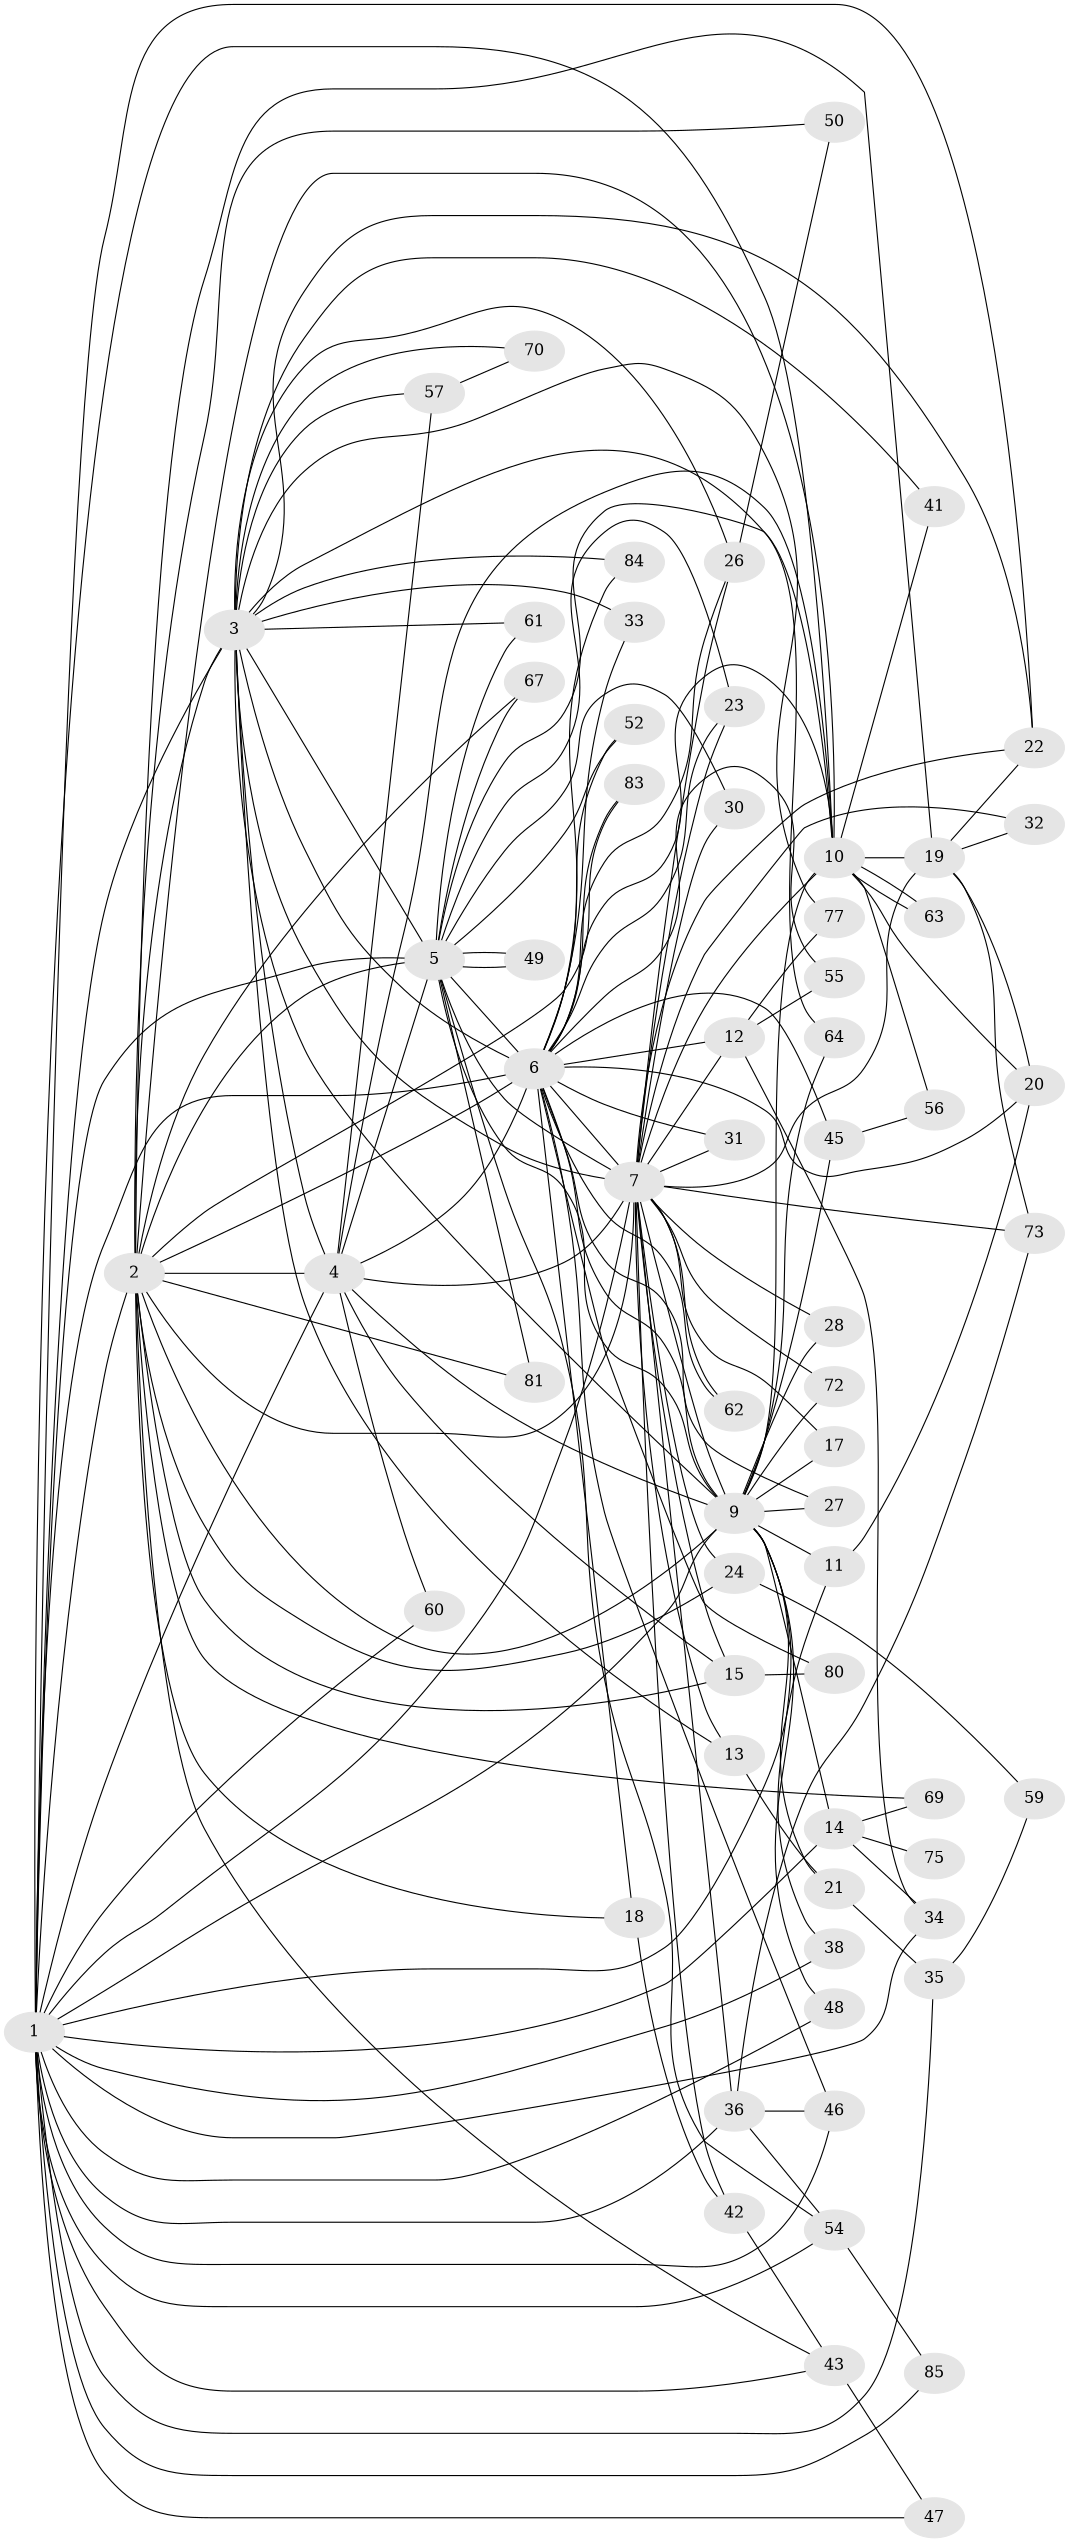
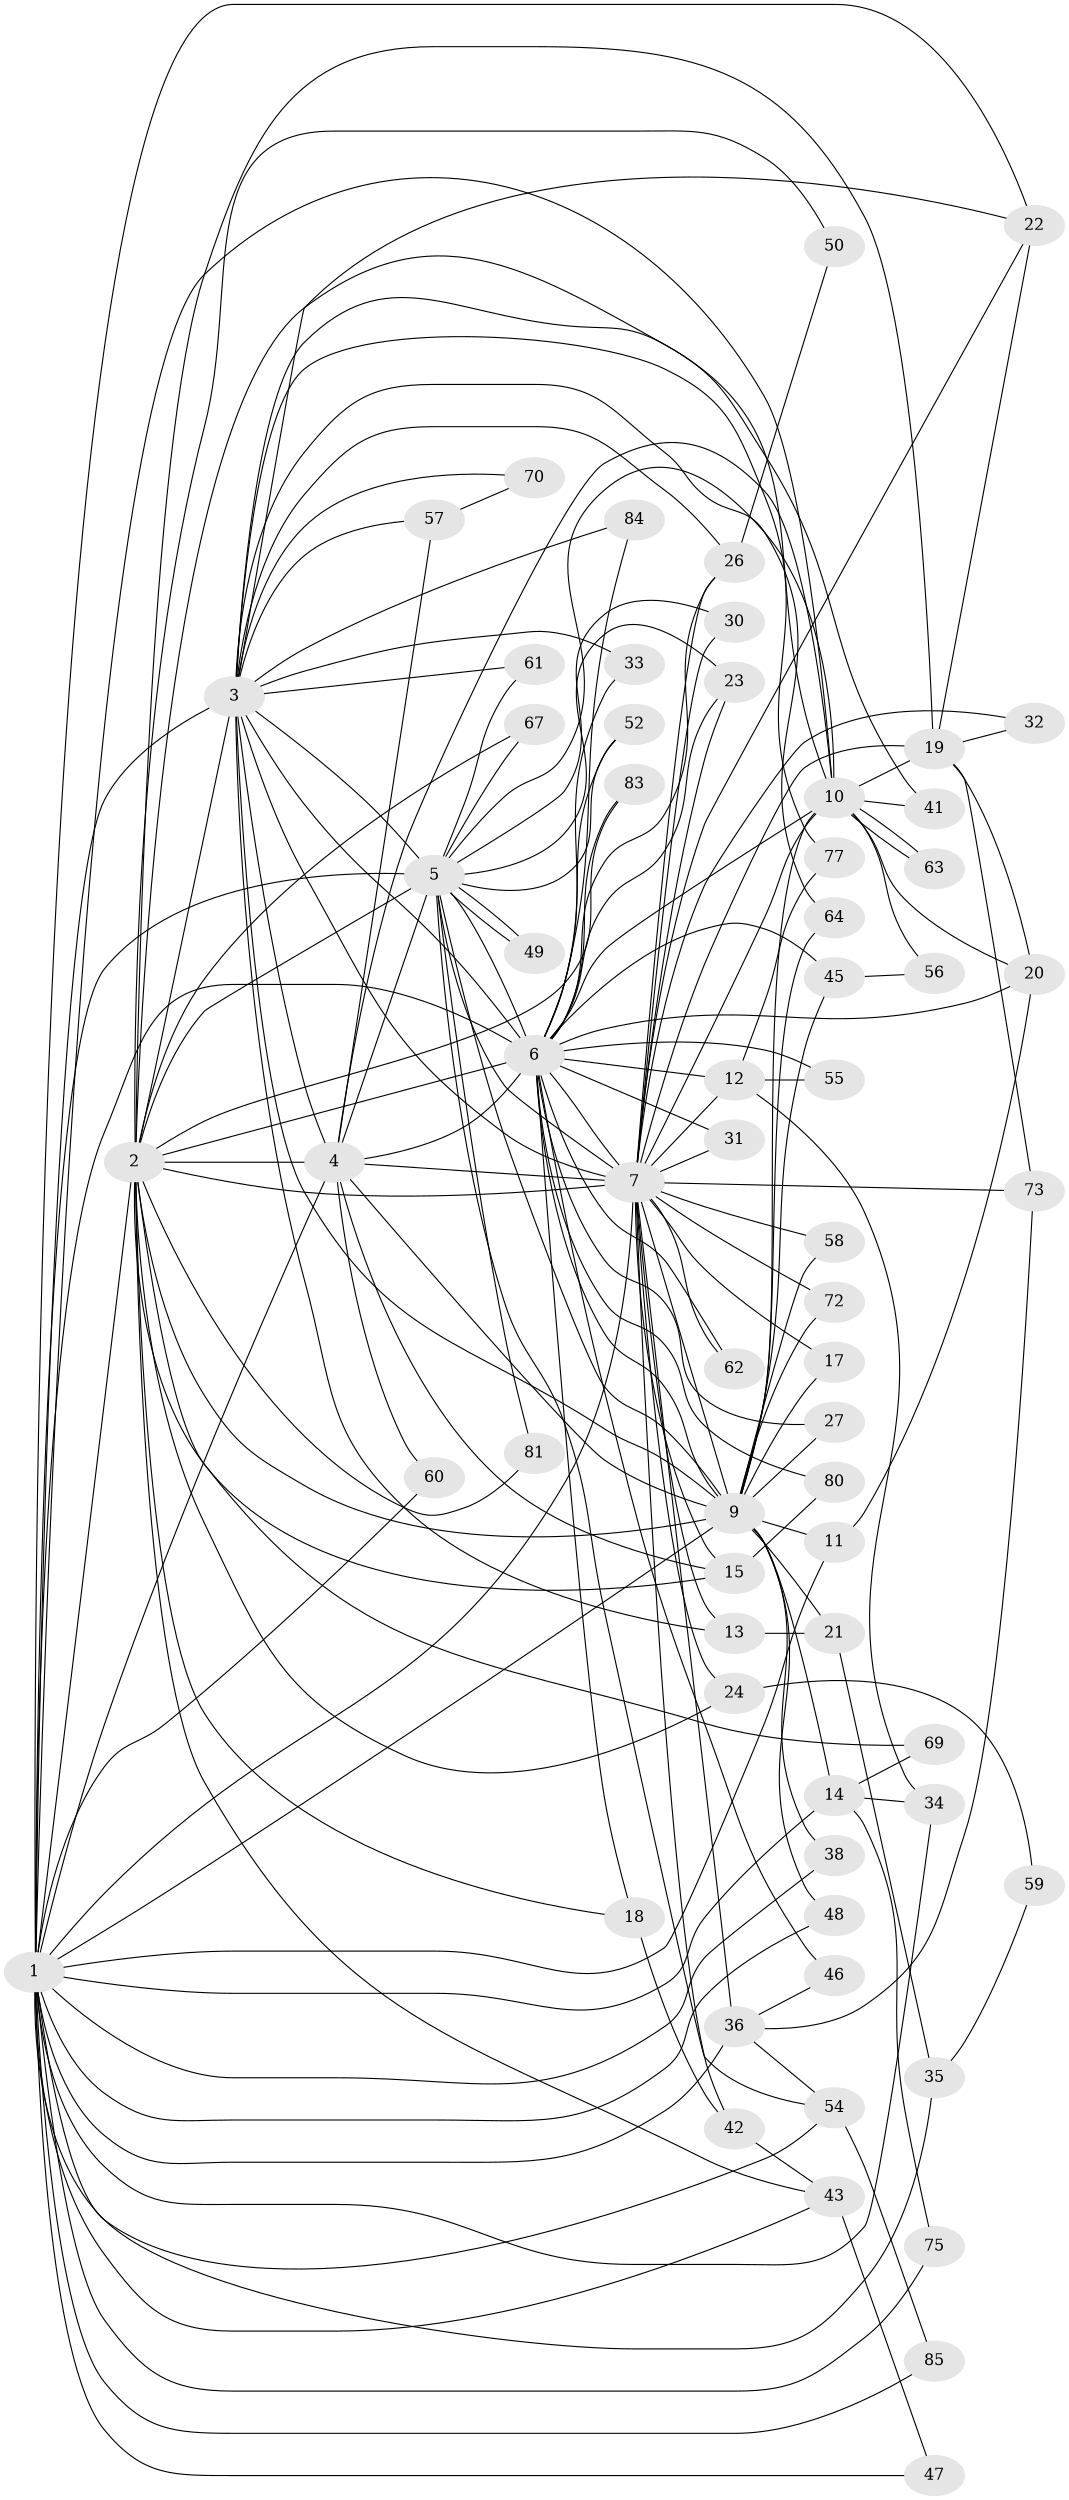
(834, 1327) -> (834, 1242)
(403, 2264) -> (357, 2391)
